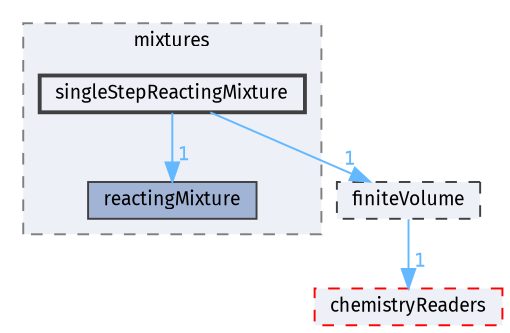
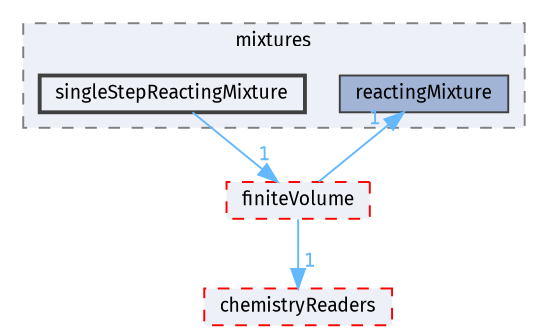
(172, 138) -> (354, 153)
(409, 200) -> (298, 200)
